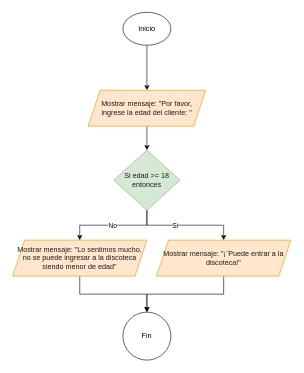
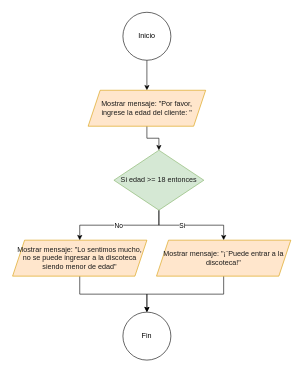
(147, 29) -> (147, 36)
(147, 180) -> (159, 180)
